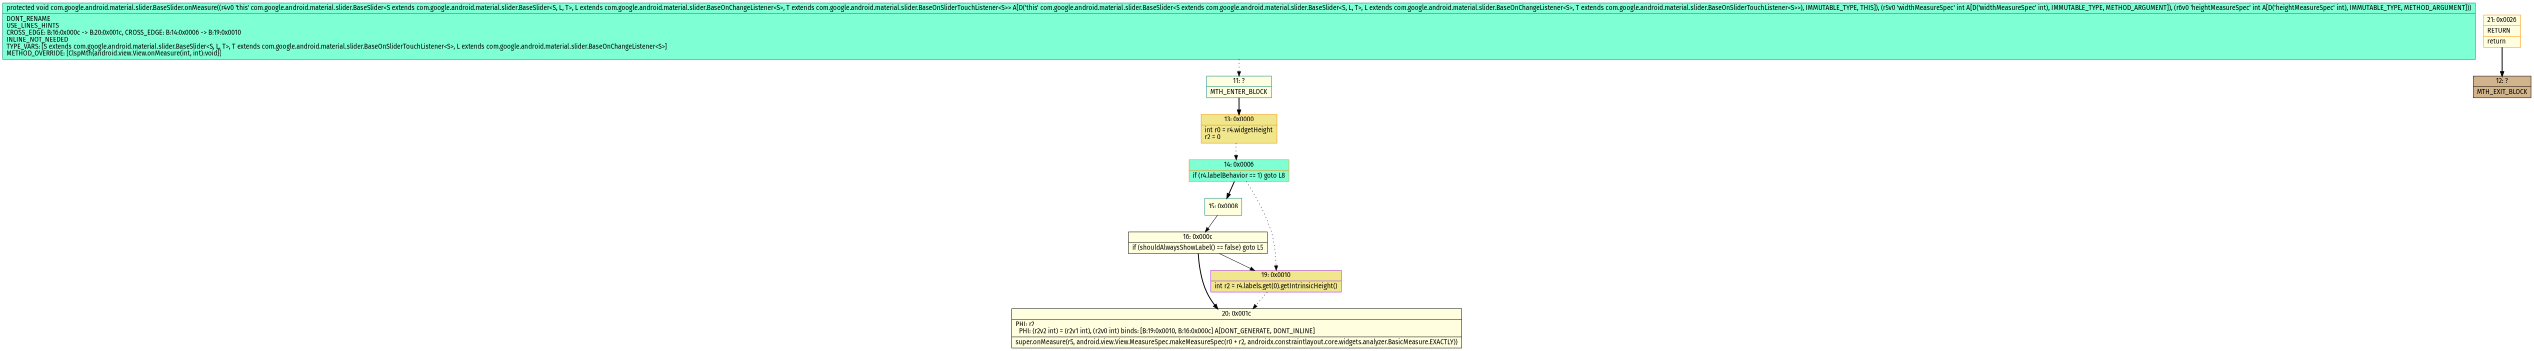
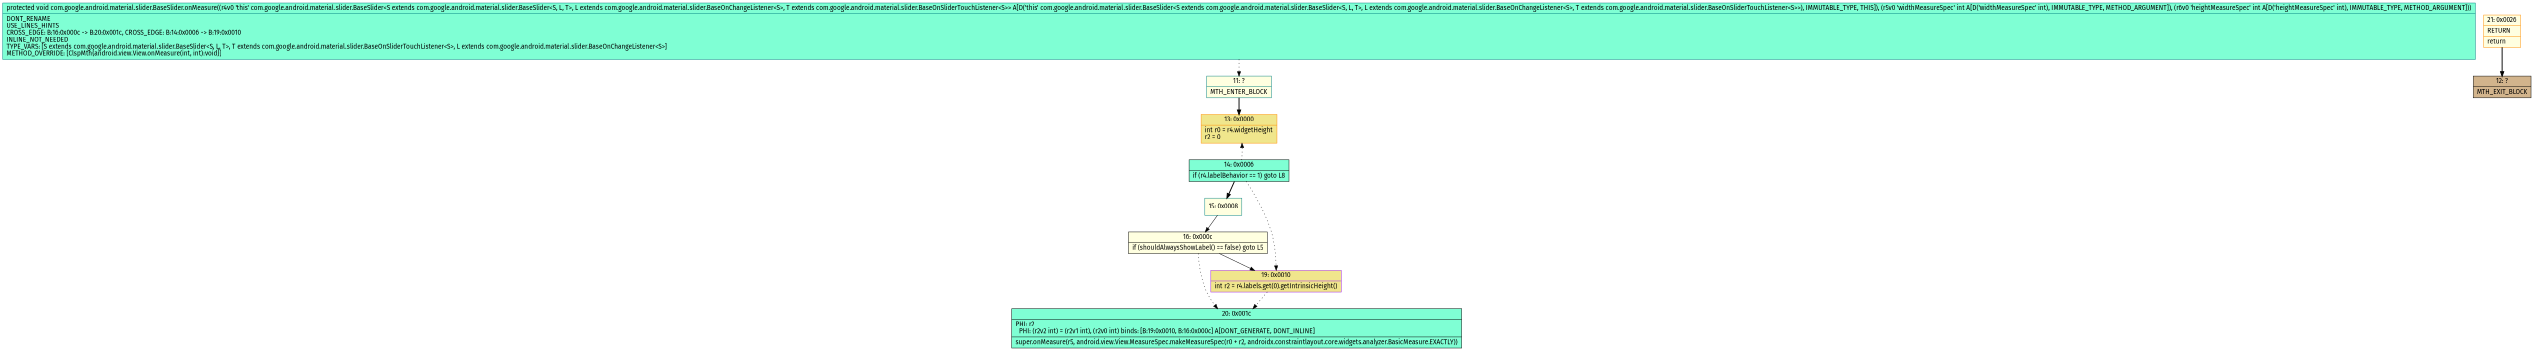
(1236, 149) -> (1242, 154)
(1239, 171) -> (1239, 171)
(1203, 281) -> (1203, 281)
(1237, 328) -> (1237, 328)
